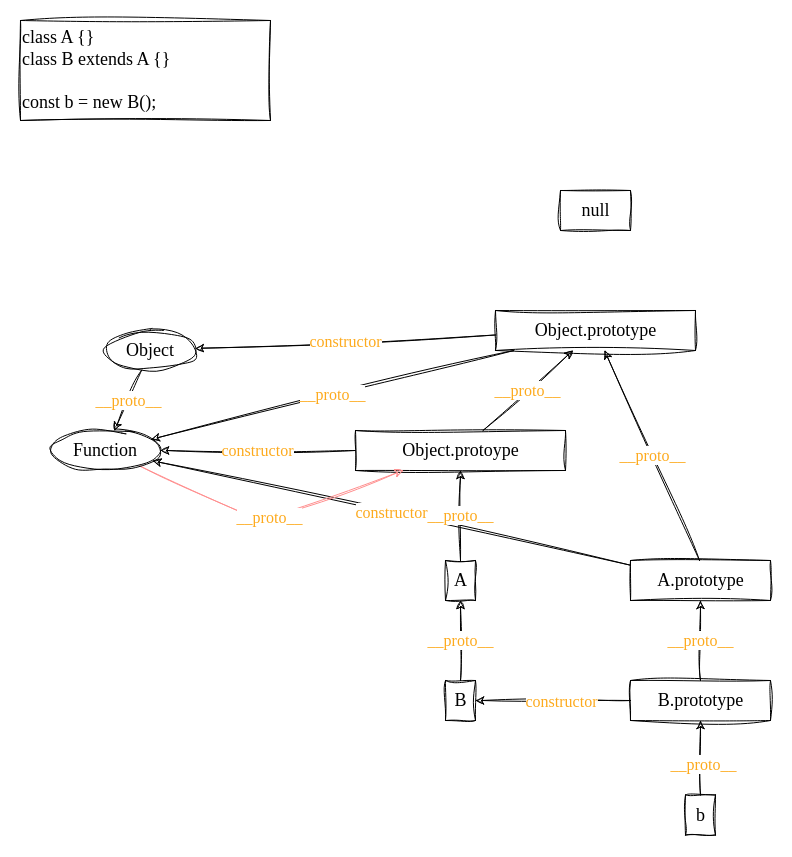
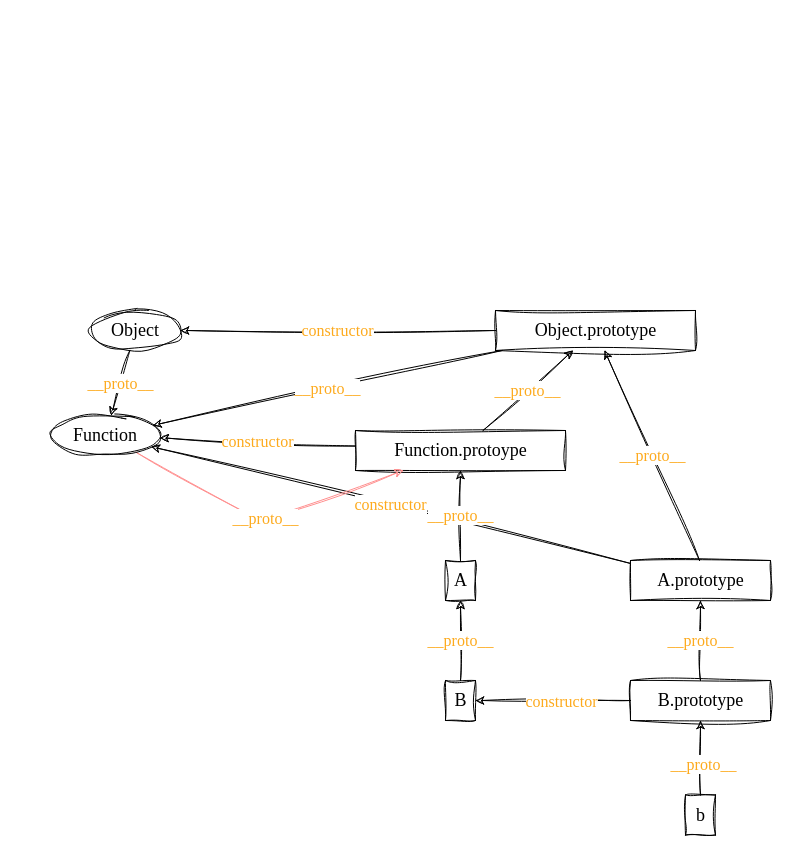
(146, 71) -> none
(596, 211) -> none
(151, 351) -> (136, 331)
(106, 451) -> (106, 436)
(461, 451) -> (461, 451)
